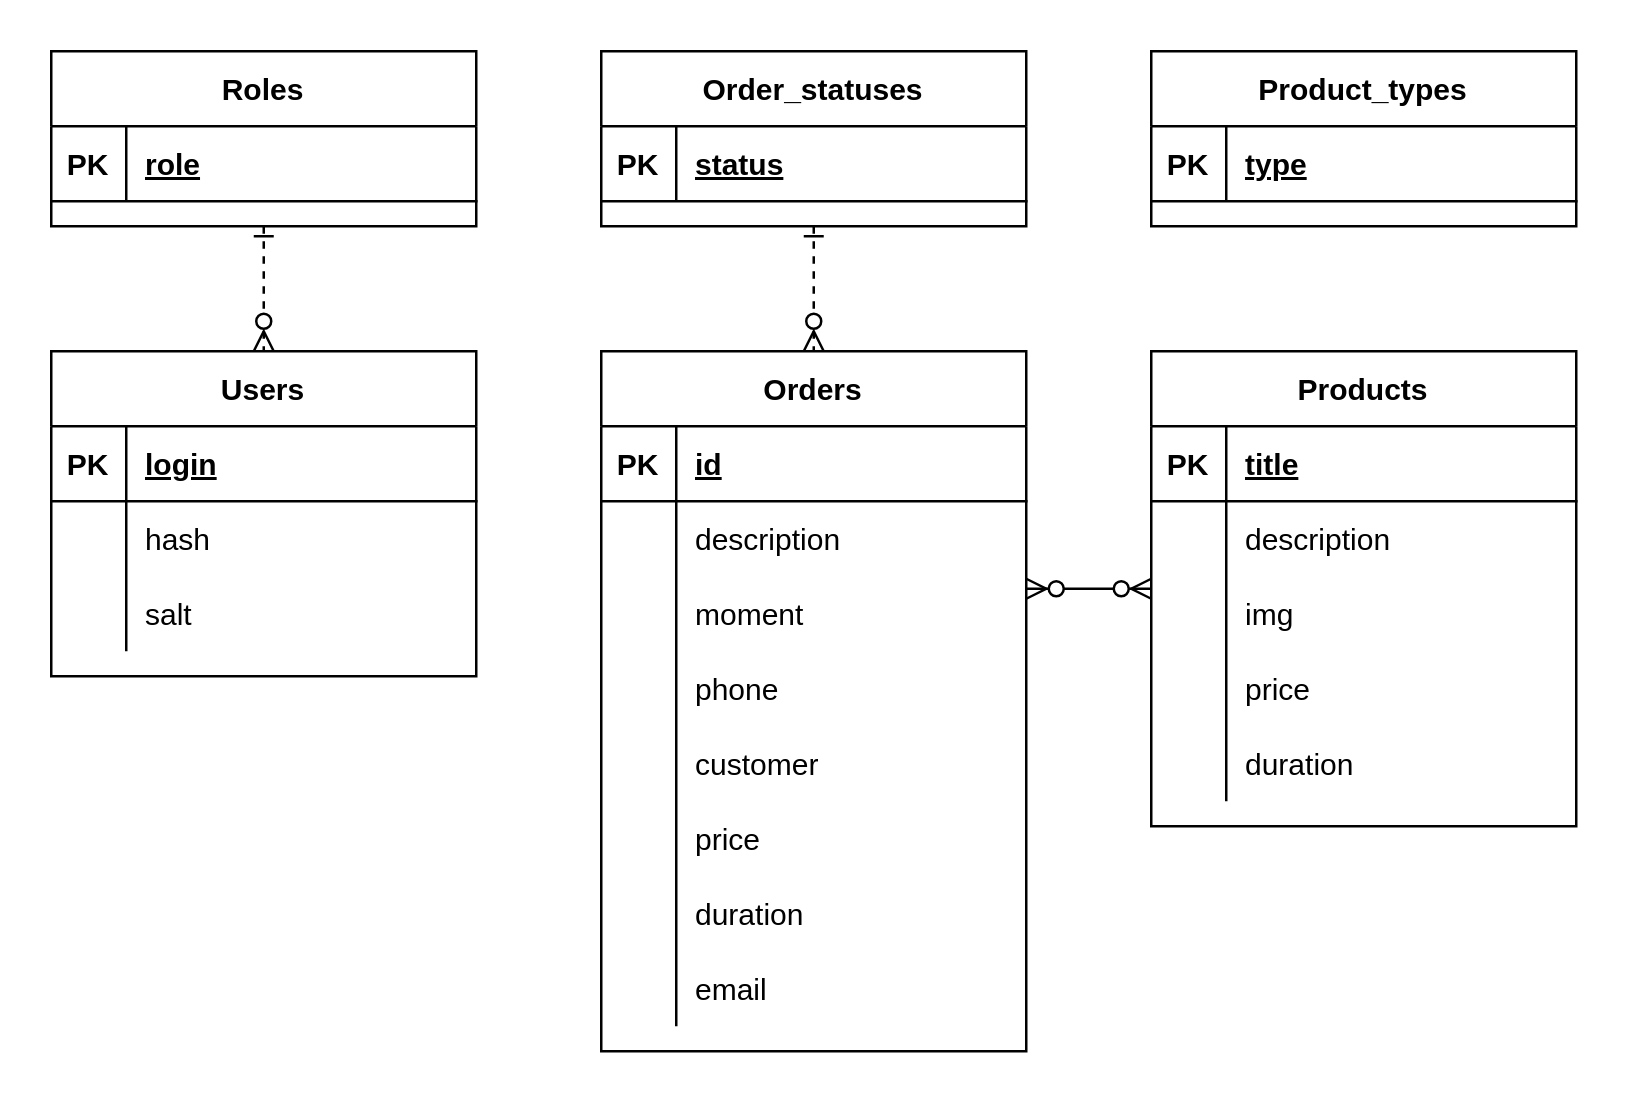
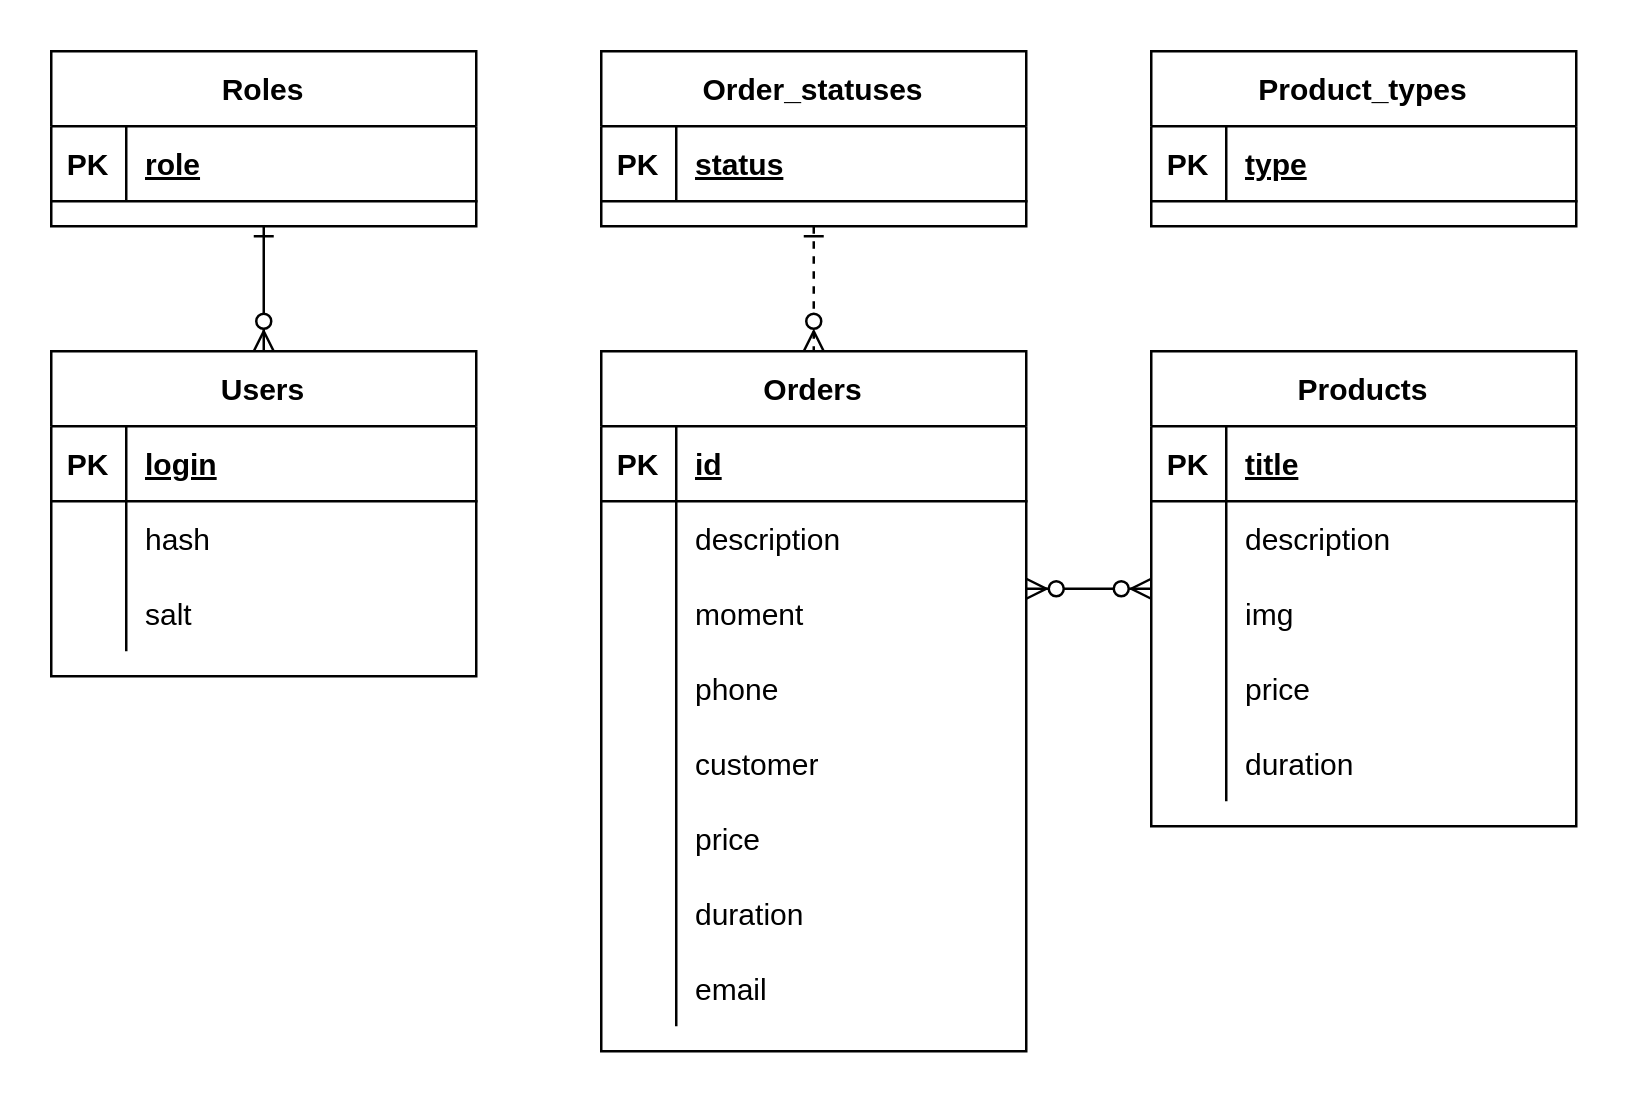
(264, 272) -> (264, 272)
